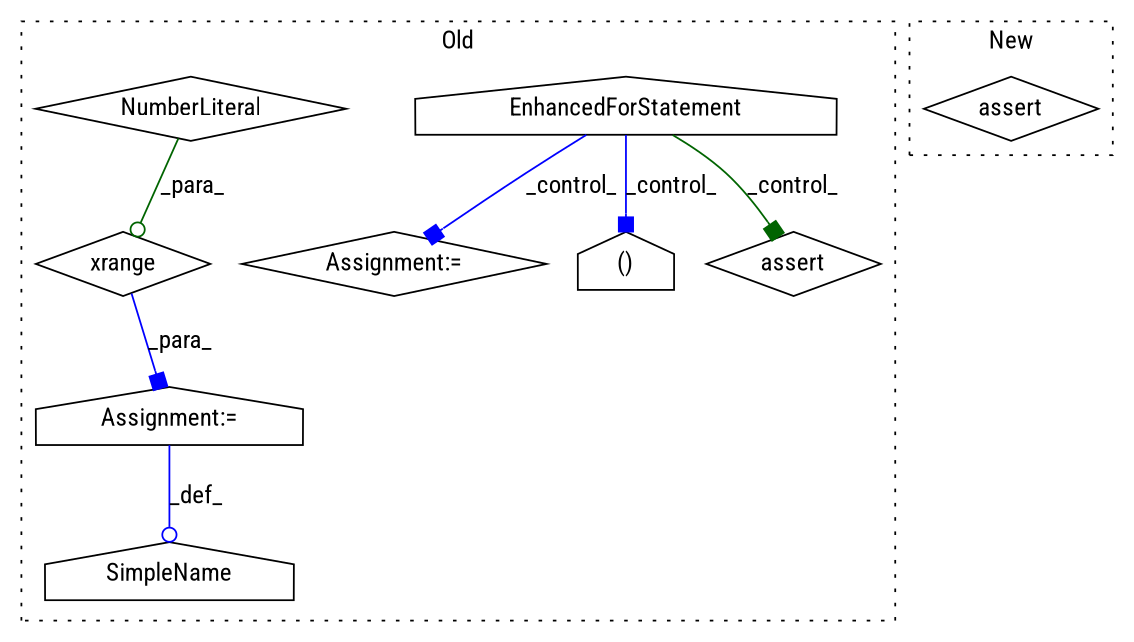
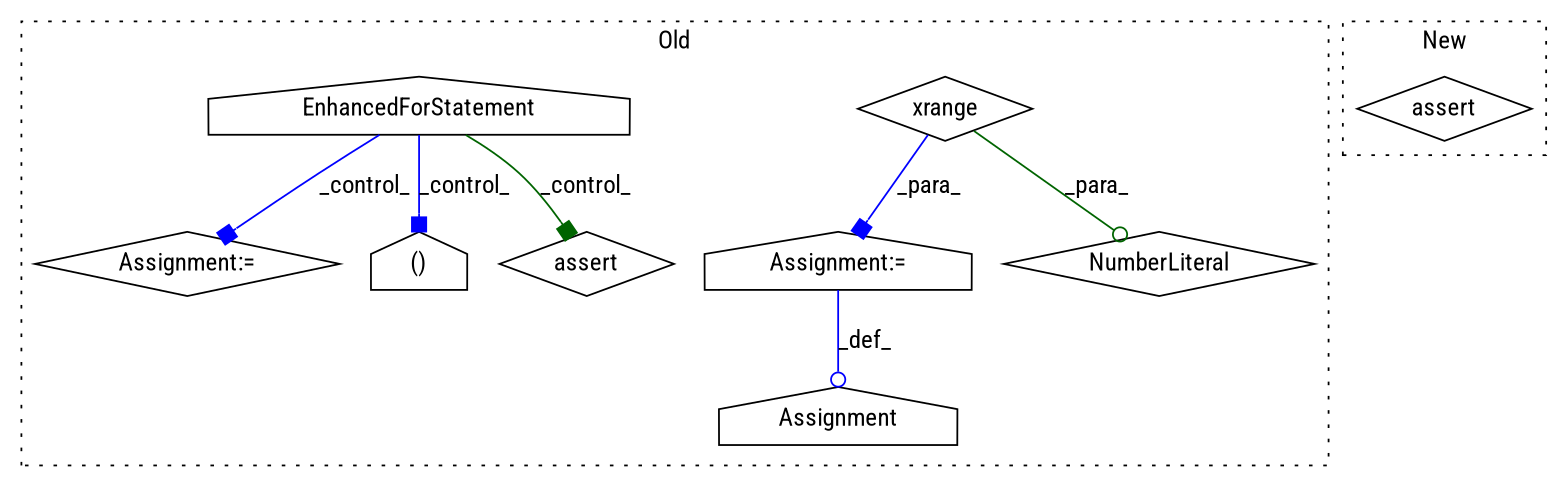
(159, 181) -> (1044, 181)
(169, 574) -> (838, 419)
